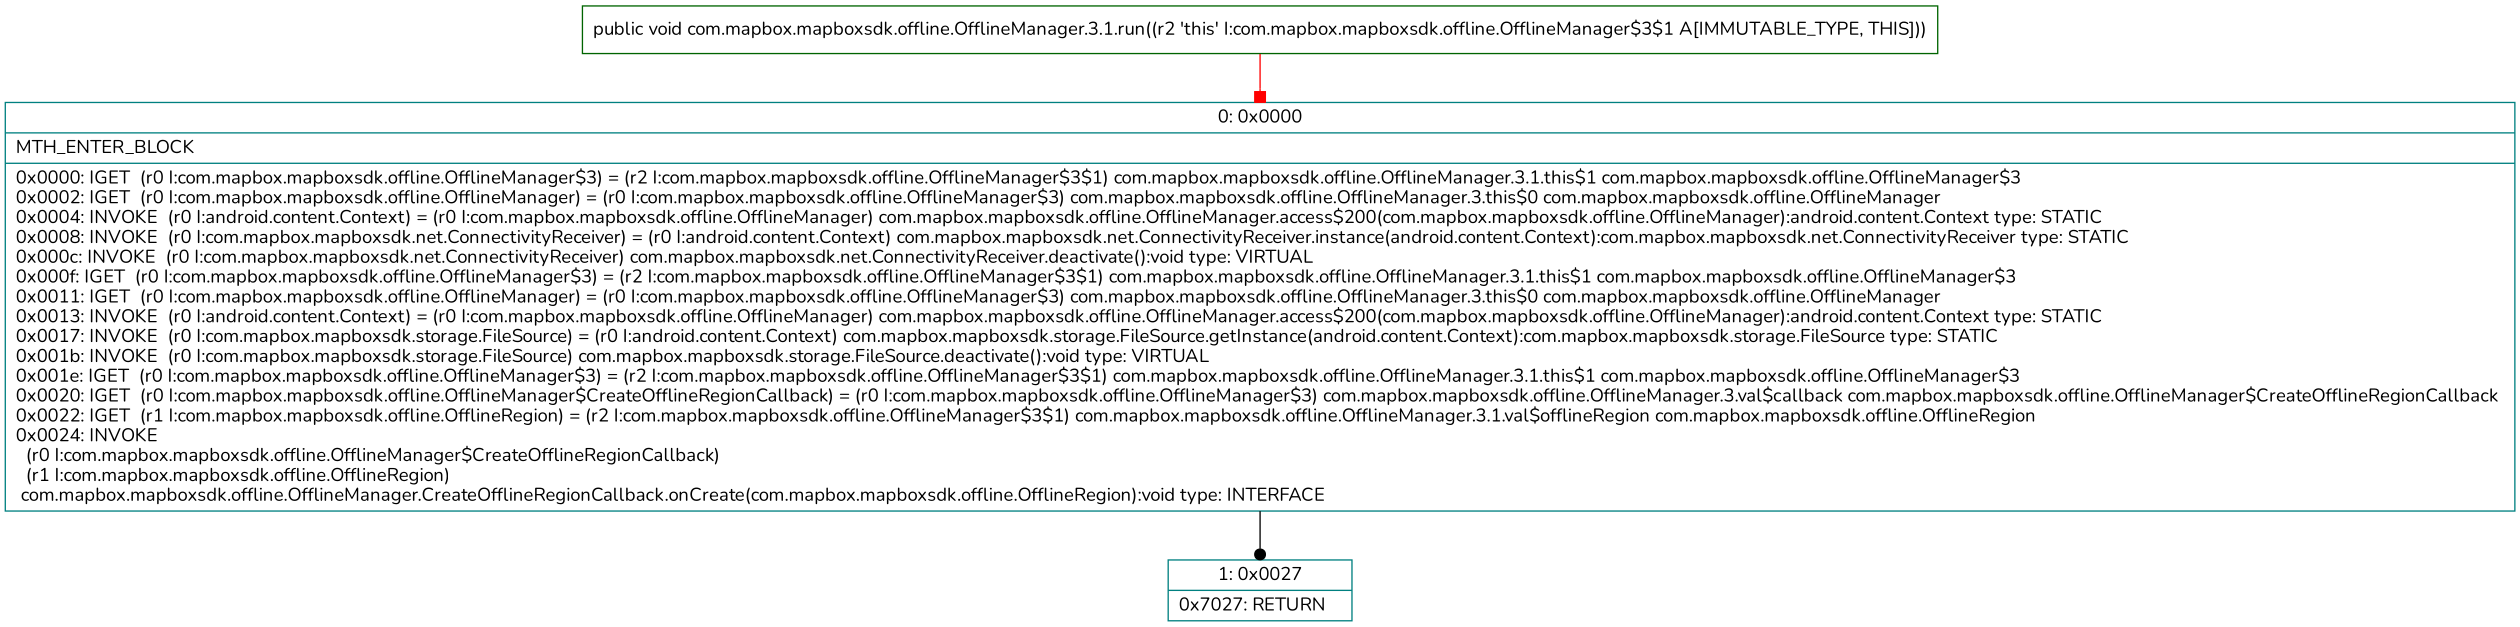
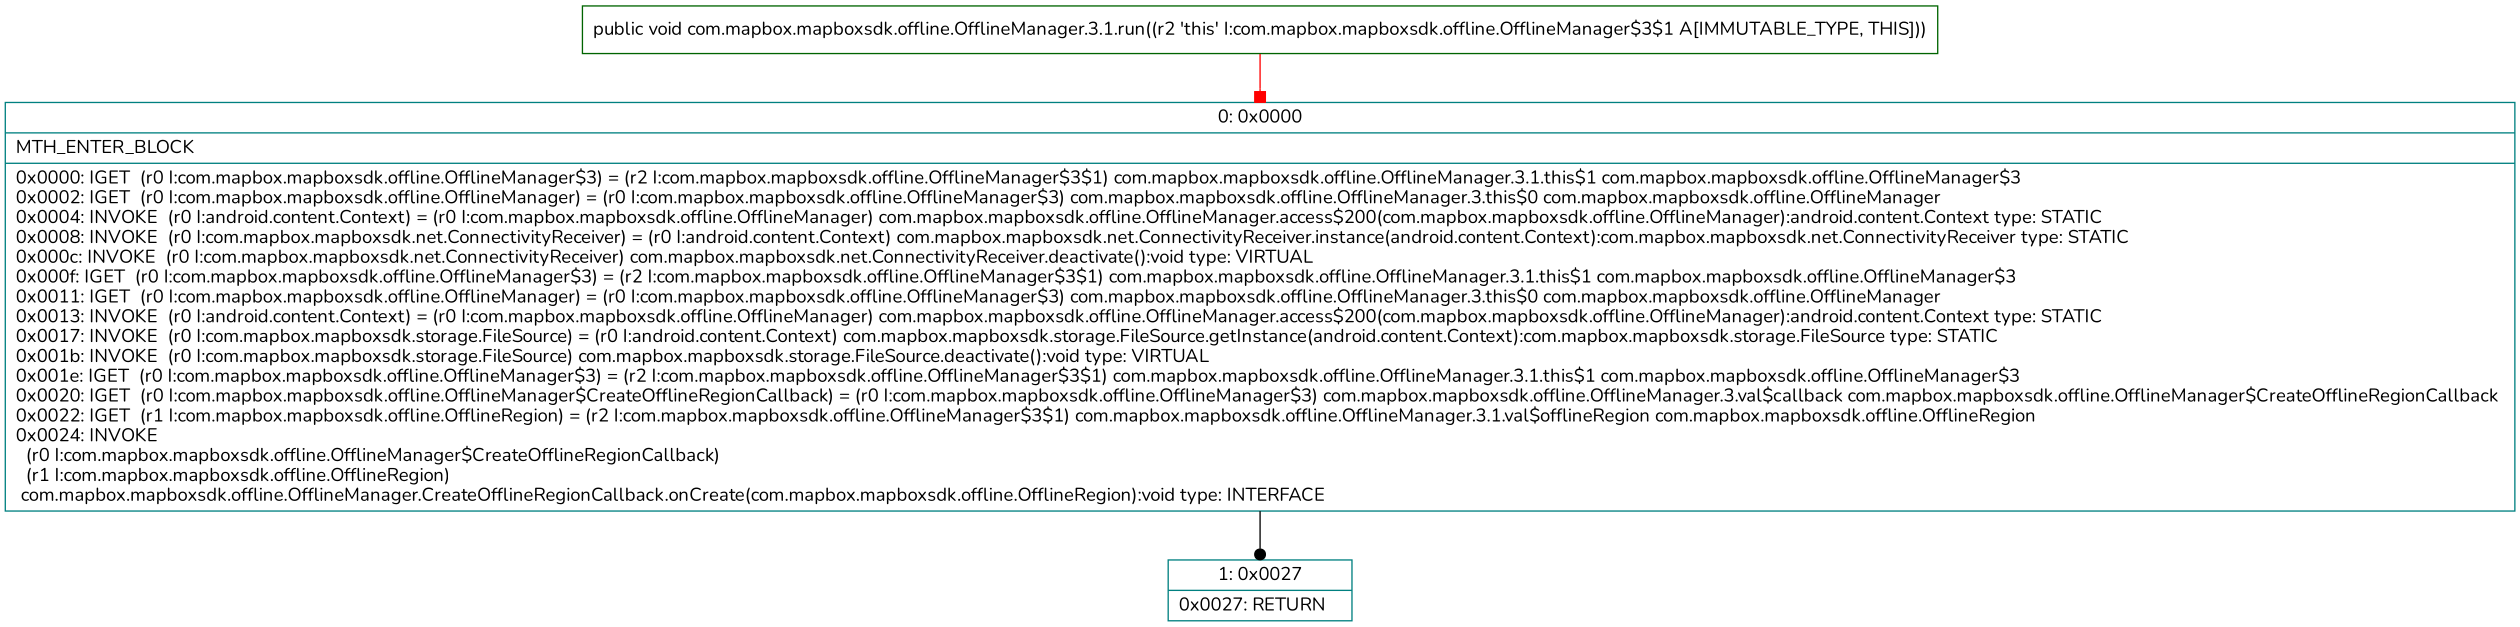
(1260, 605) -> (1260, 605)
